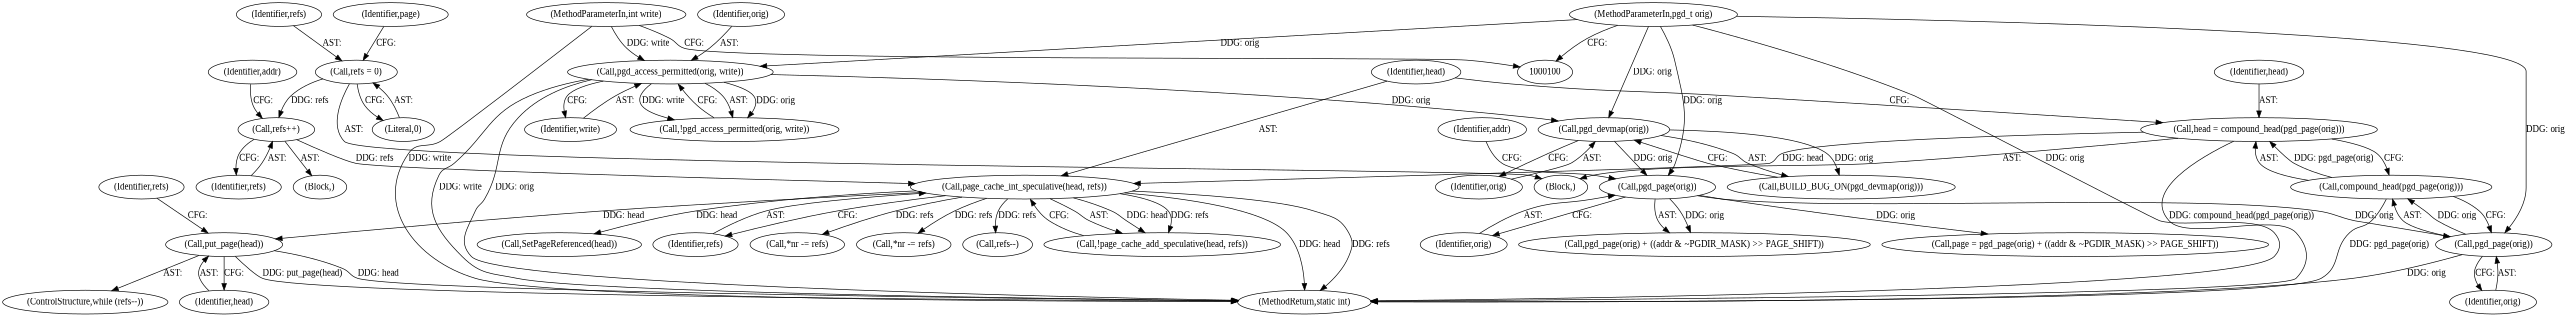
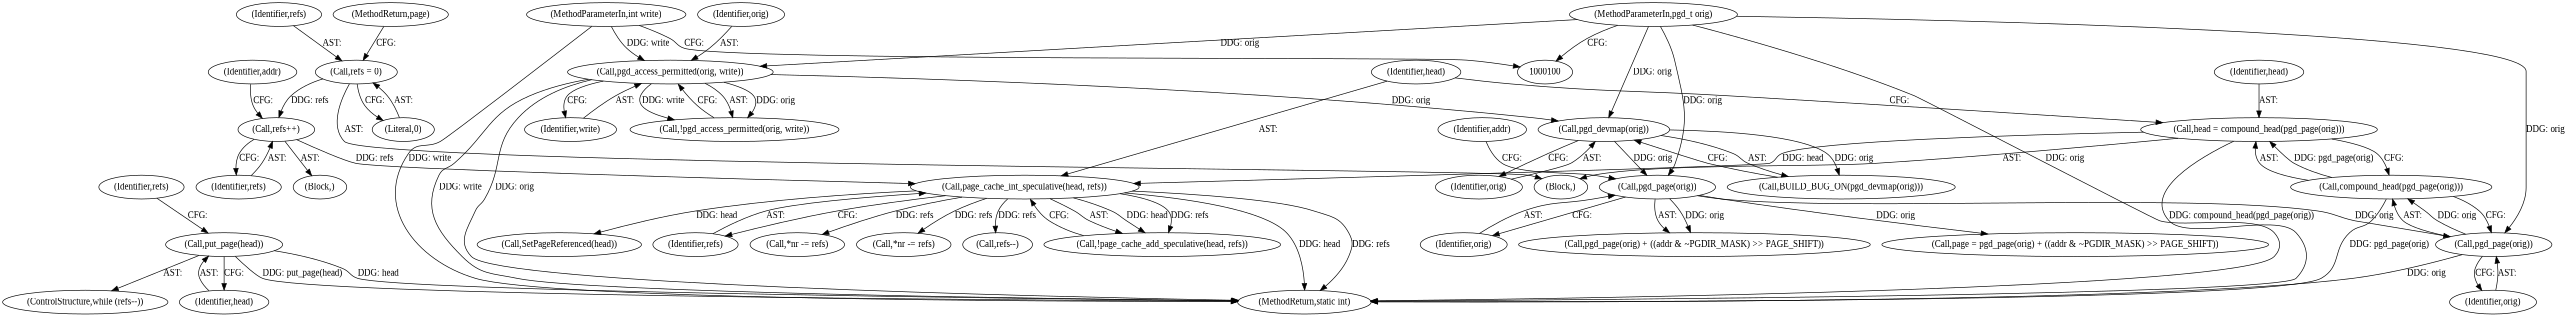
(391, 15) -> (391, 15)
(602, 211) -> none
